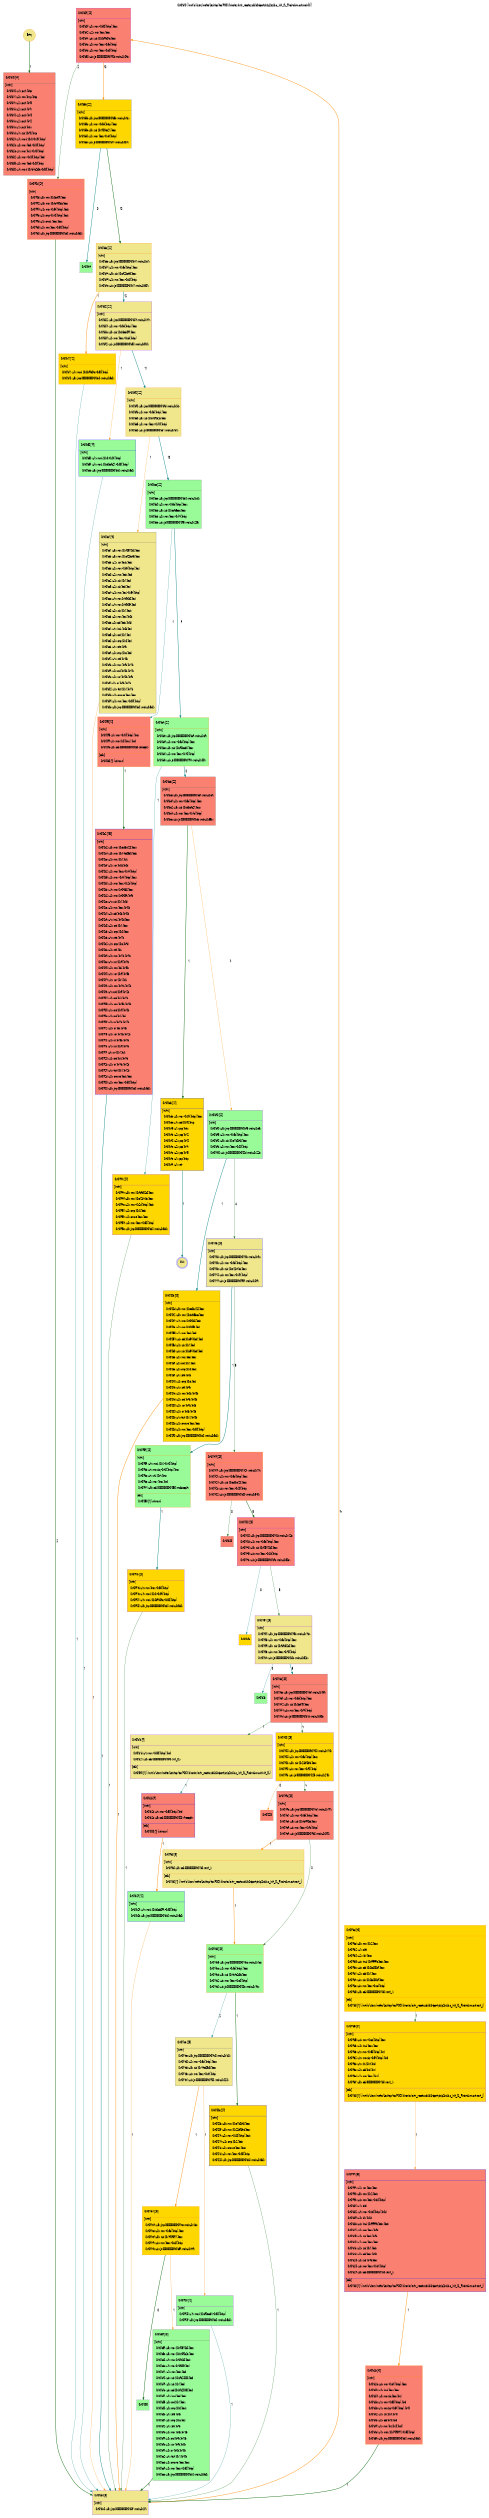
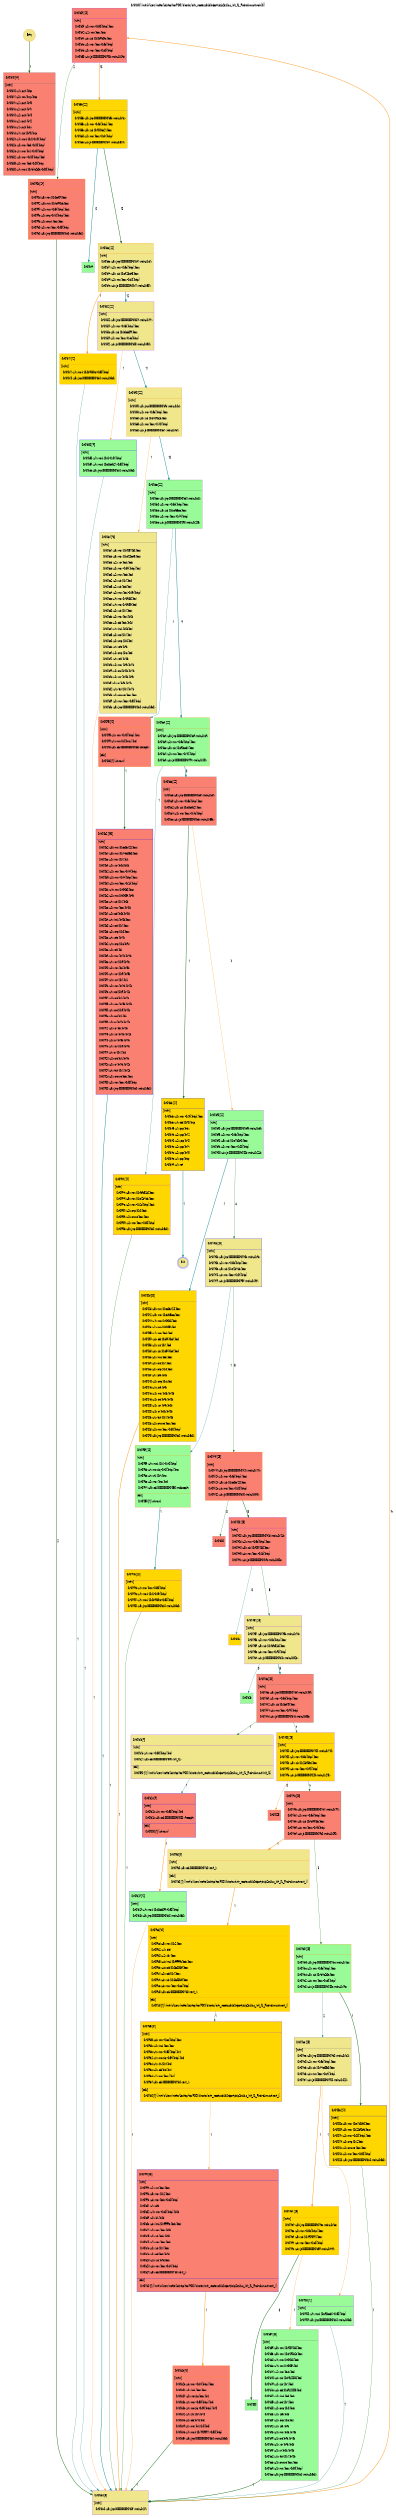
(230, 1381) -> (217, 1371)
(234, 1915) -> (231, 1905)
